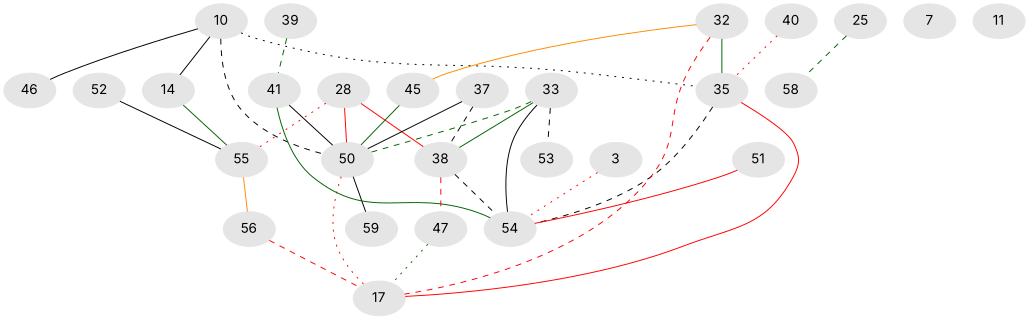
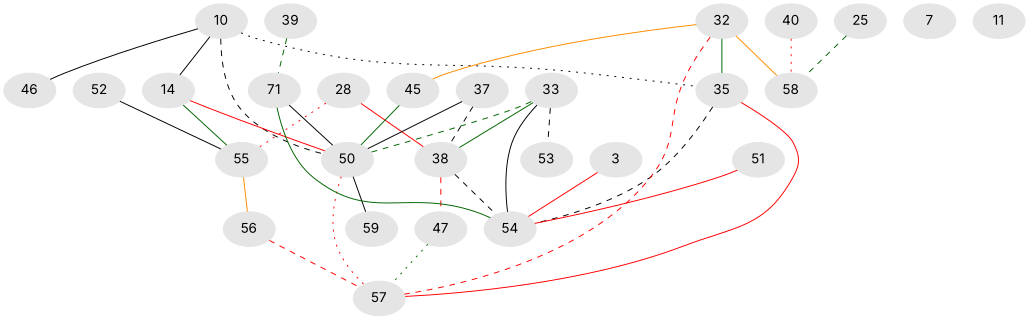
none -> (756, 56)
(757, 56) -> (791, 56)
(274, 90) -> (274, 90)
(346, 125) -> (244, 121)
(563, 194) -> (563, 194)
(379, 298) -> (379, 298)
